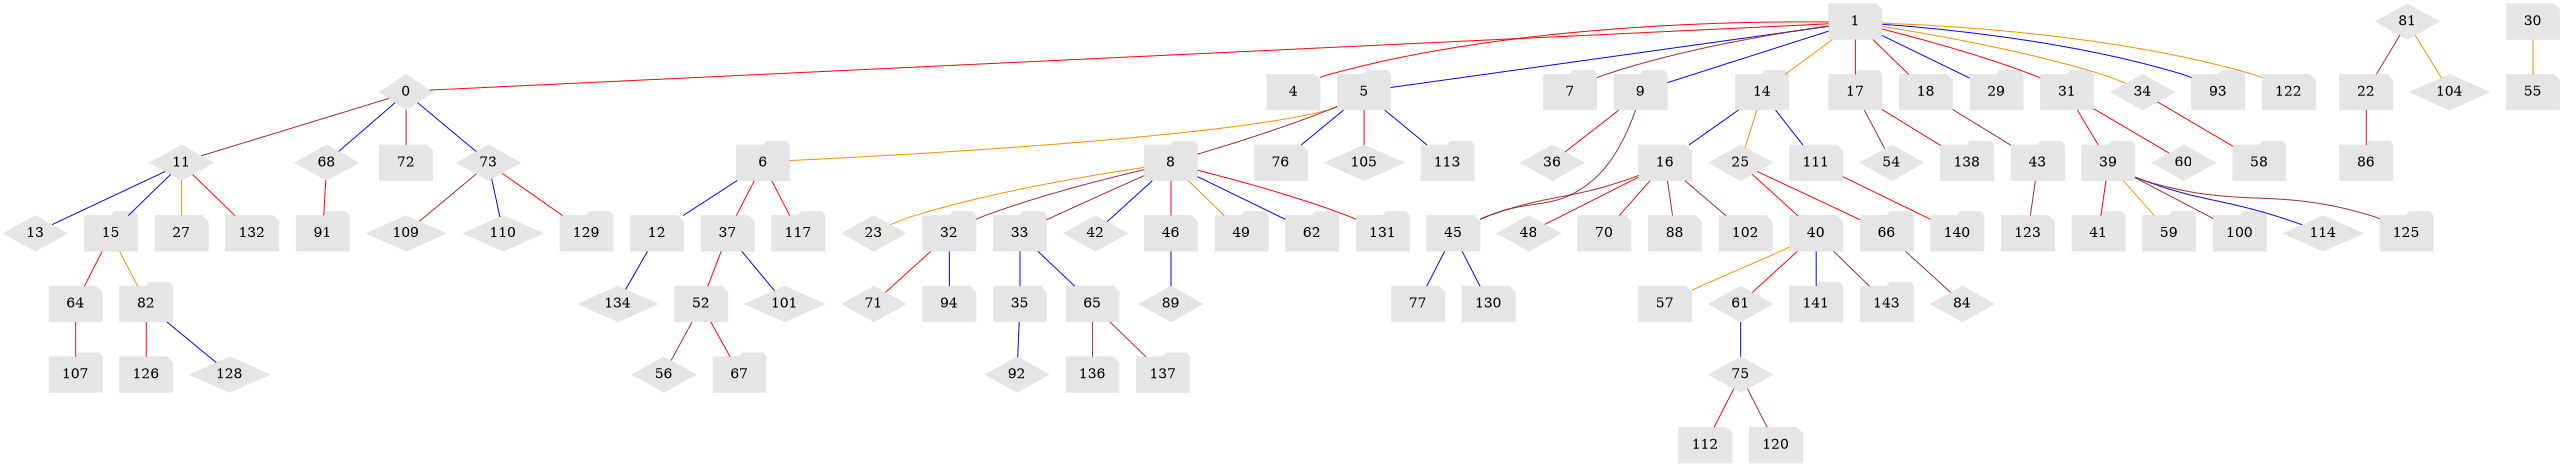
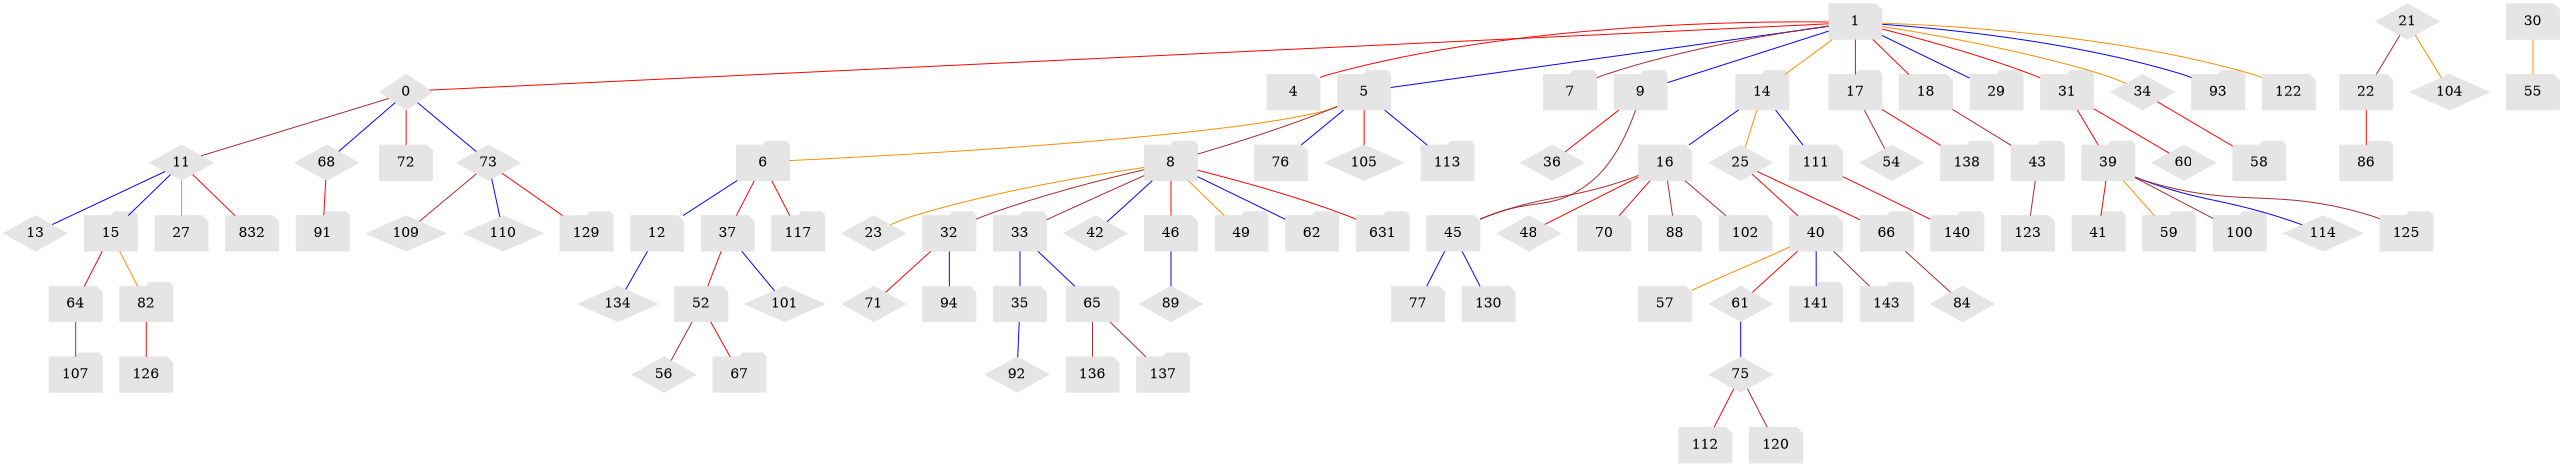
(2407, 22) -> (2407, 22)
(252, 233) -> (252, 233)
(1383, 233) -> (1383, 233)
(230, 375) -> none
